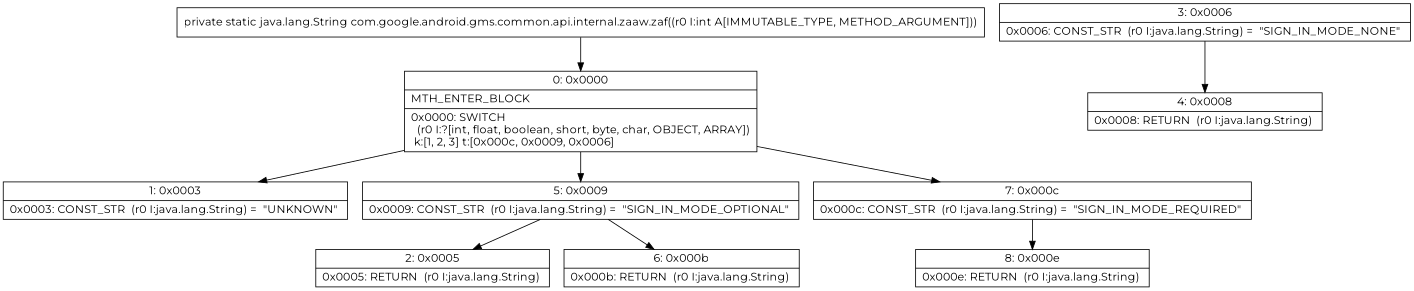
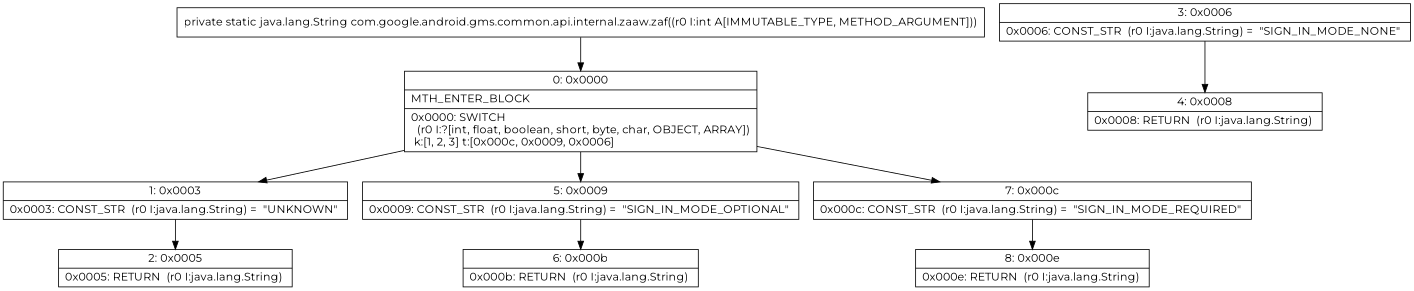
(510, 233) -> (175, 230)
